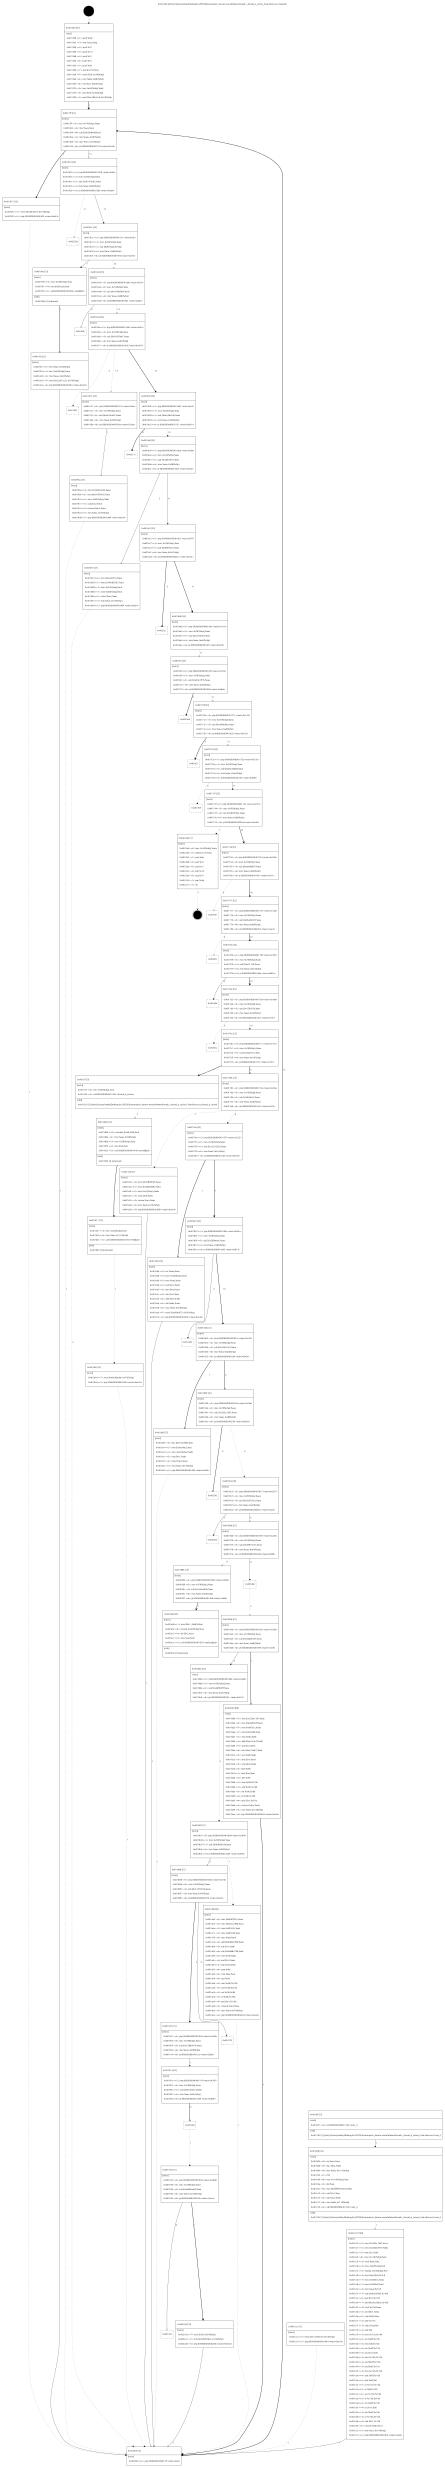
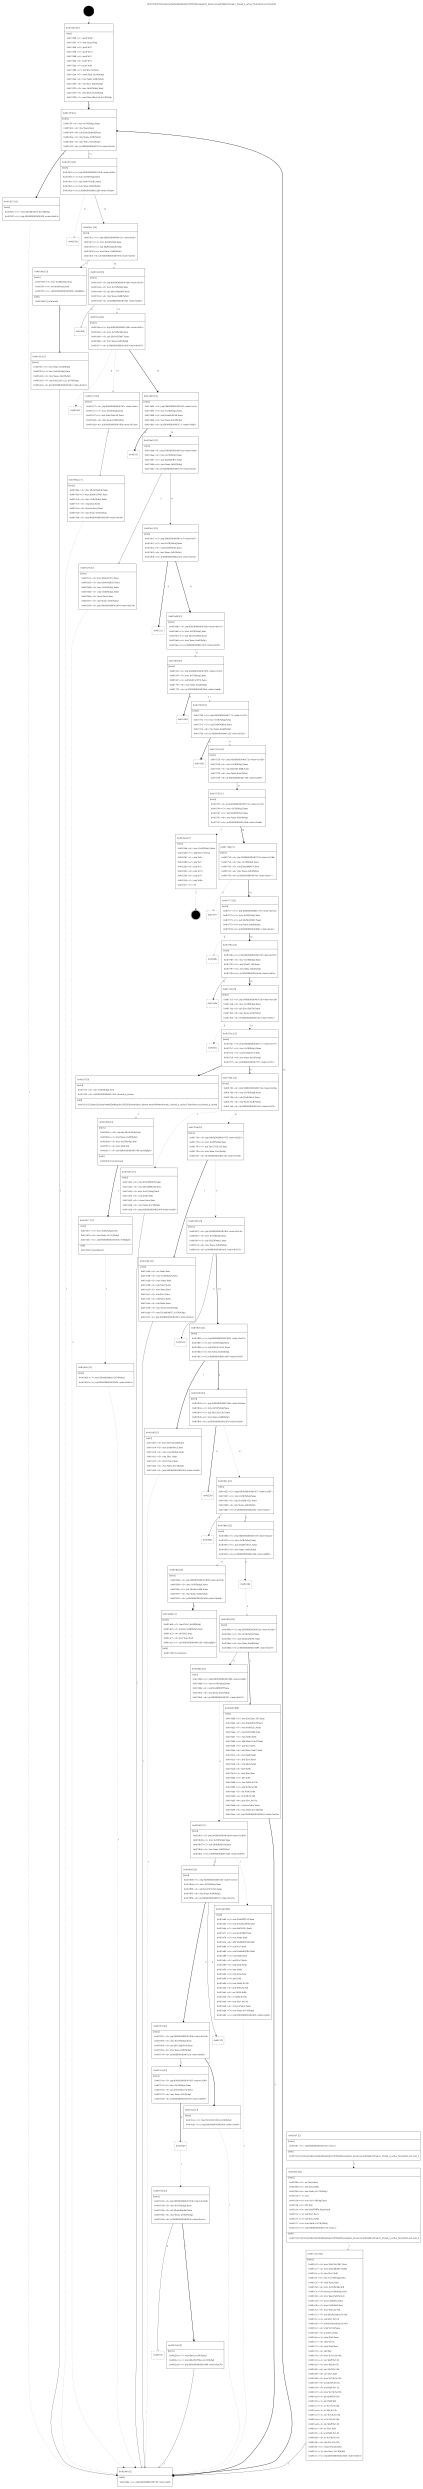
(196, 808) -> none
(214, 1188) -> (216, 1188)
none -> (214, 2081)
